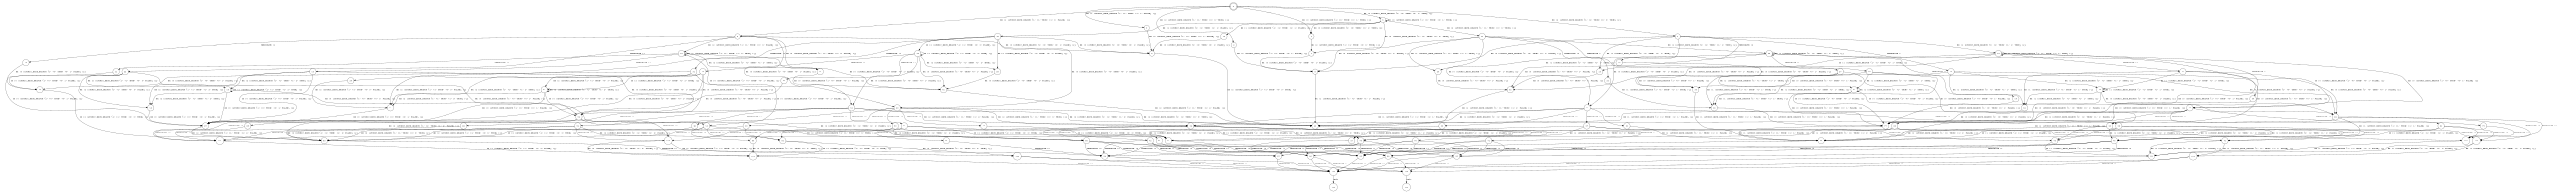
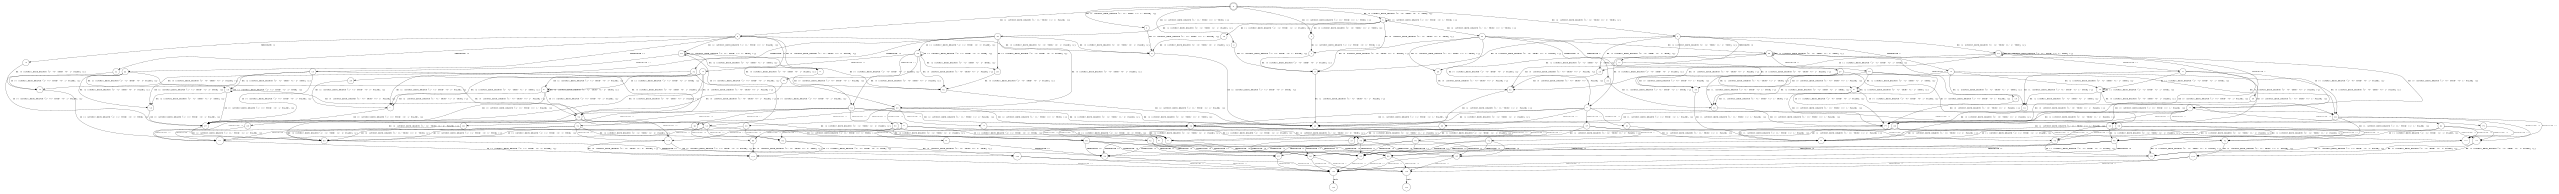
(399, 63) -> (427, 52)
